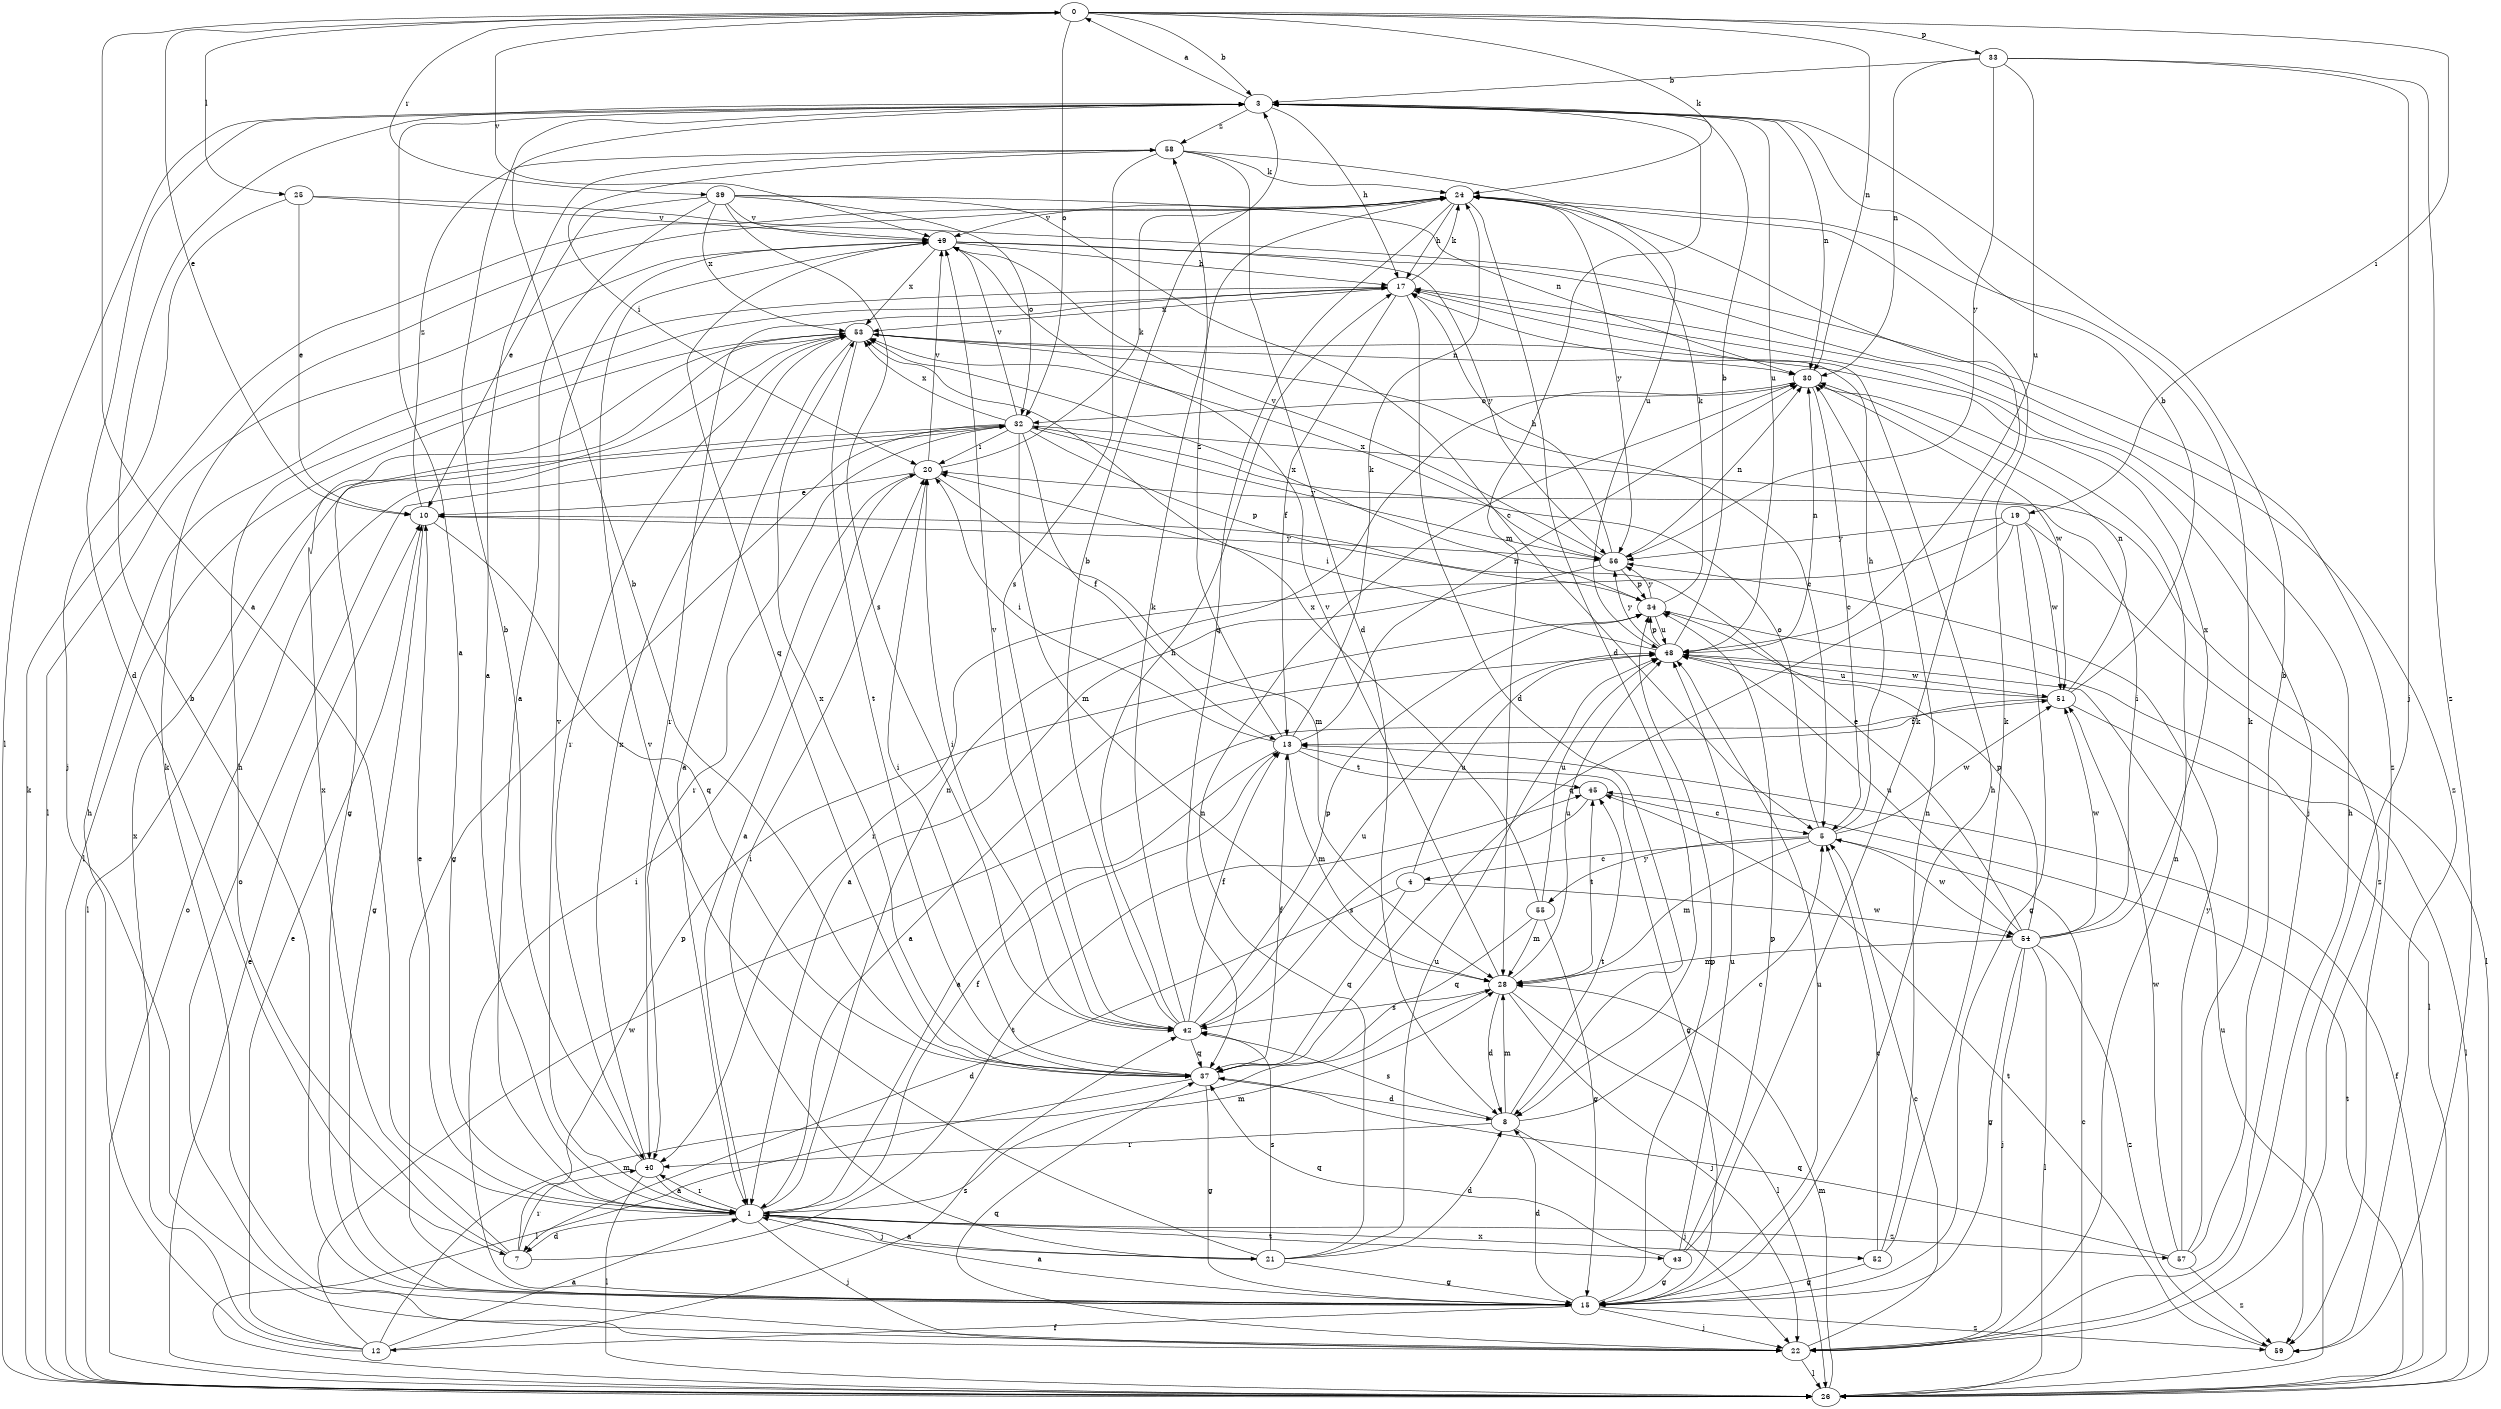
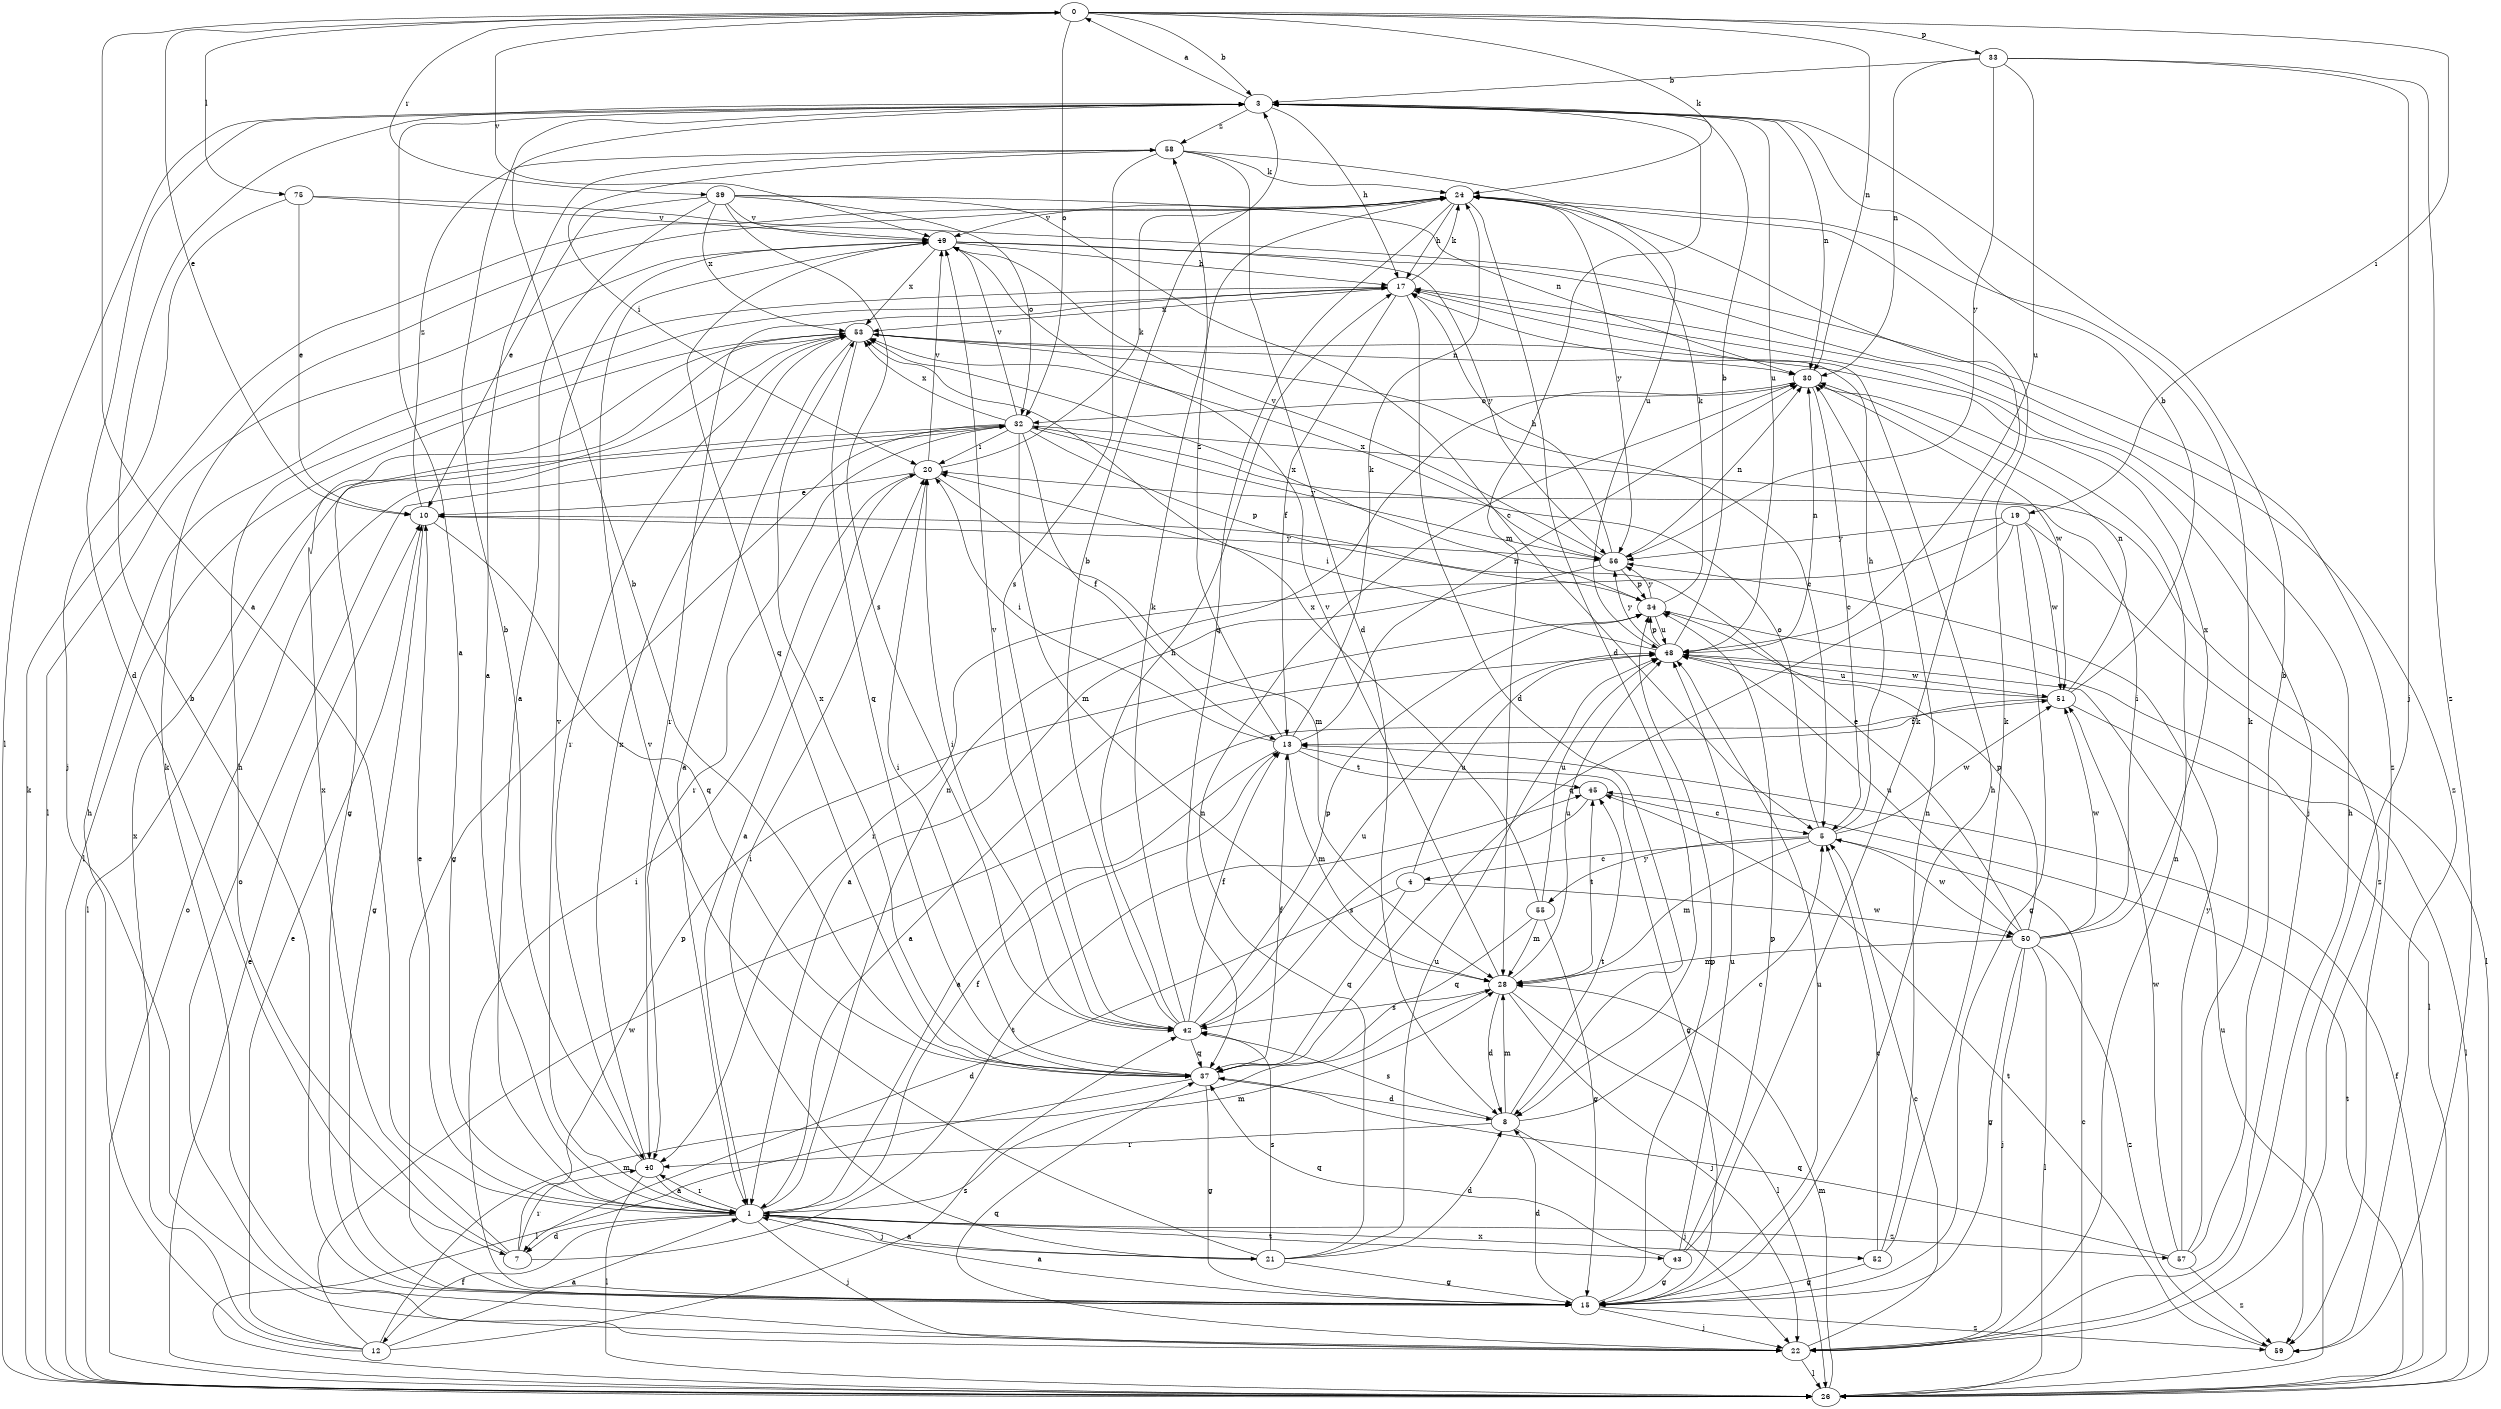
(299, 195) -> (299, 195)
(874, 699) -> (874, 699)
(2026, 939) -> (2026, 939)
(984, 1328) -> (560, 1252)
